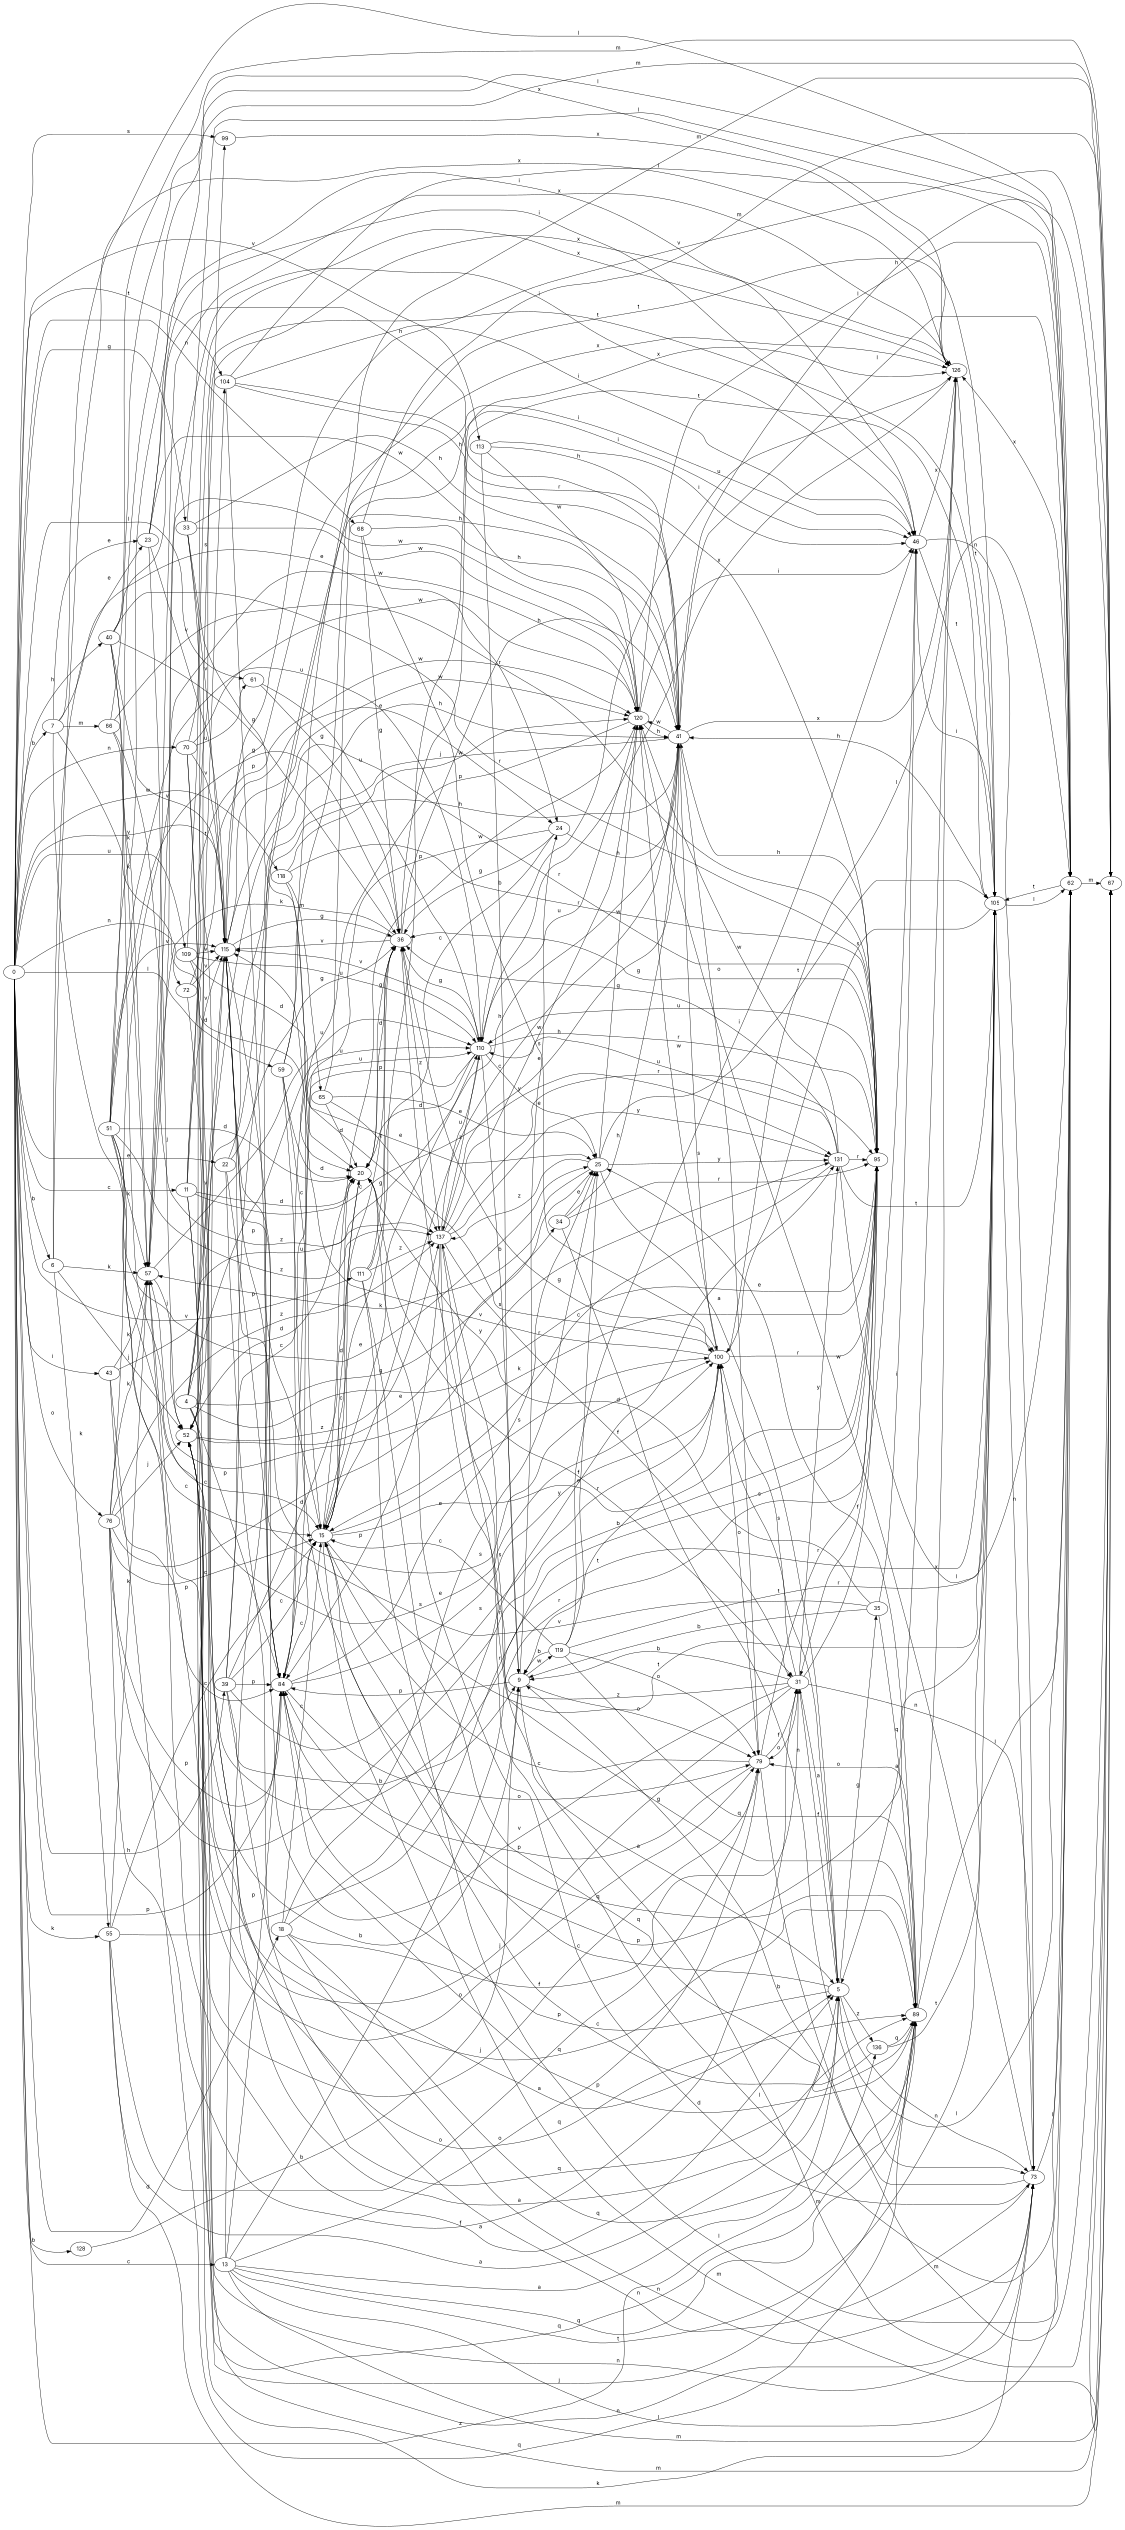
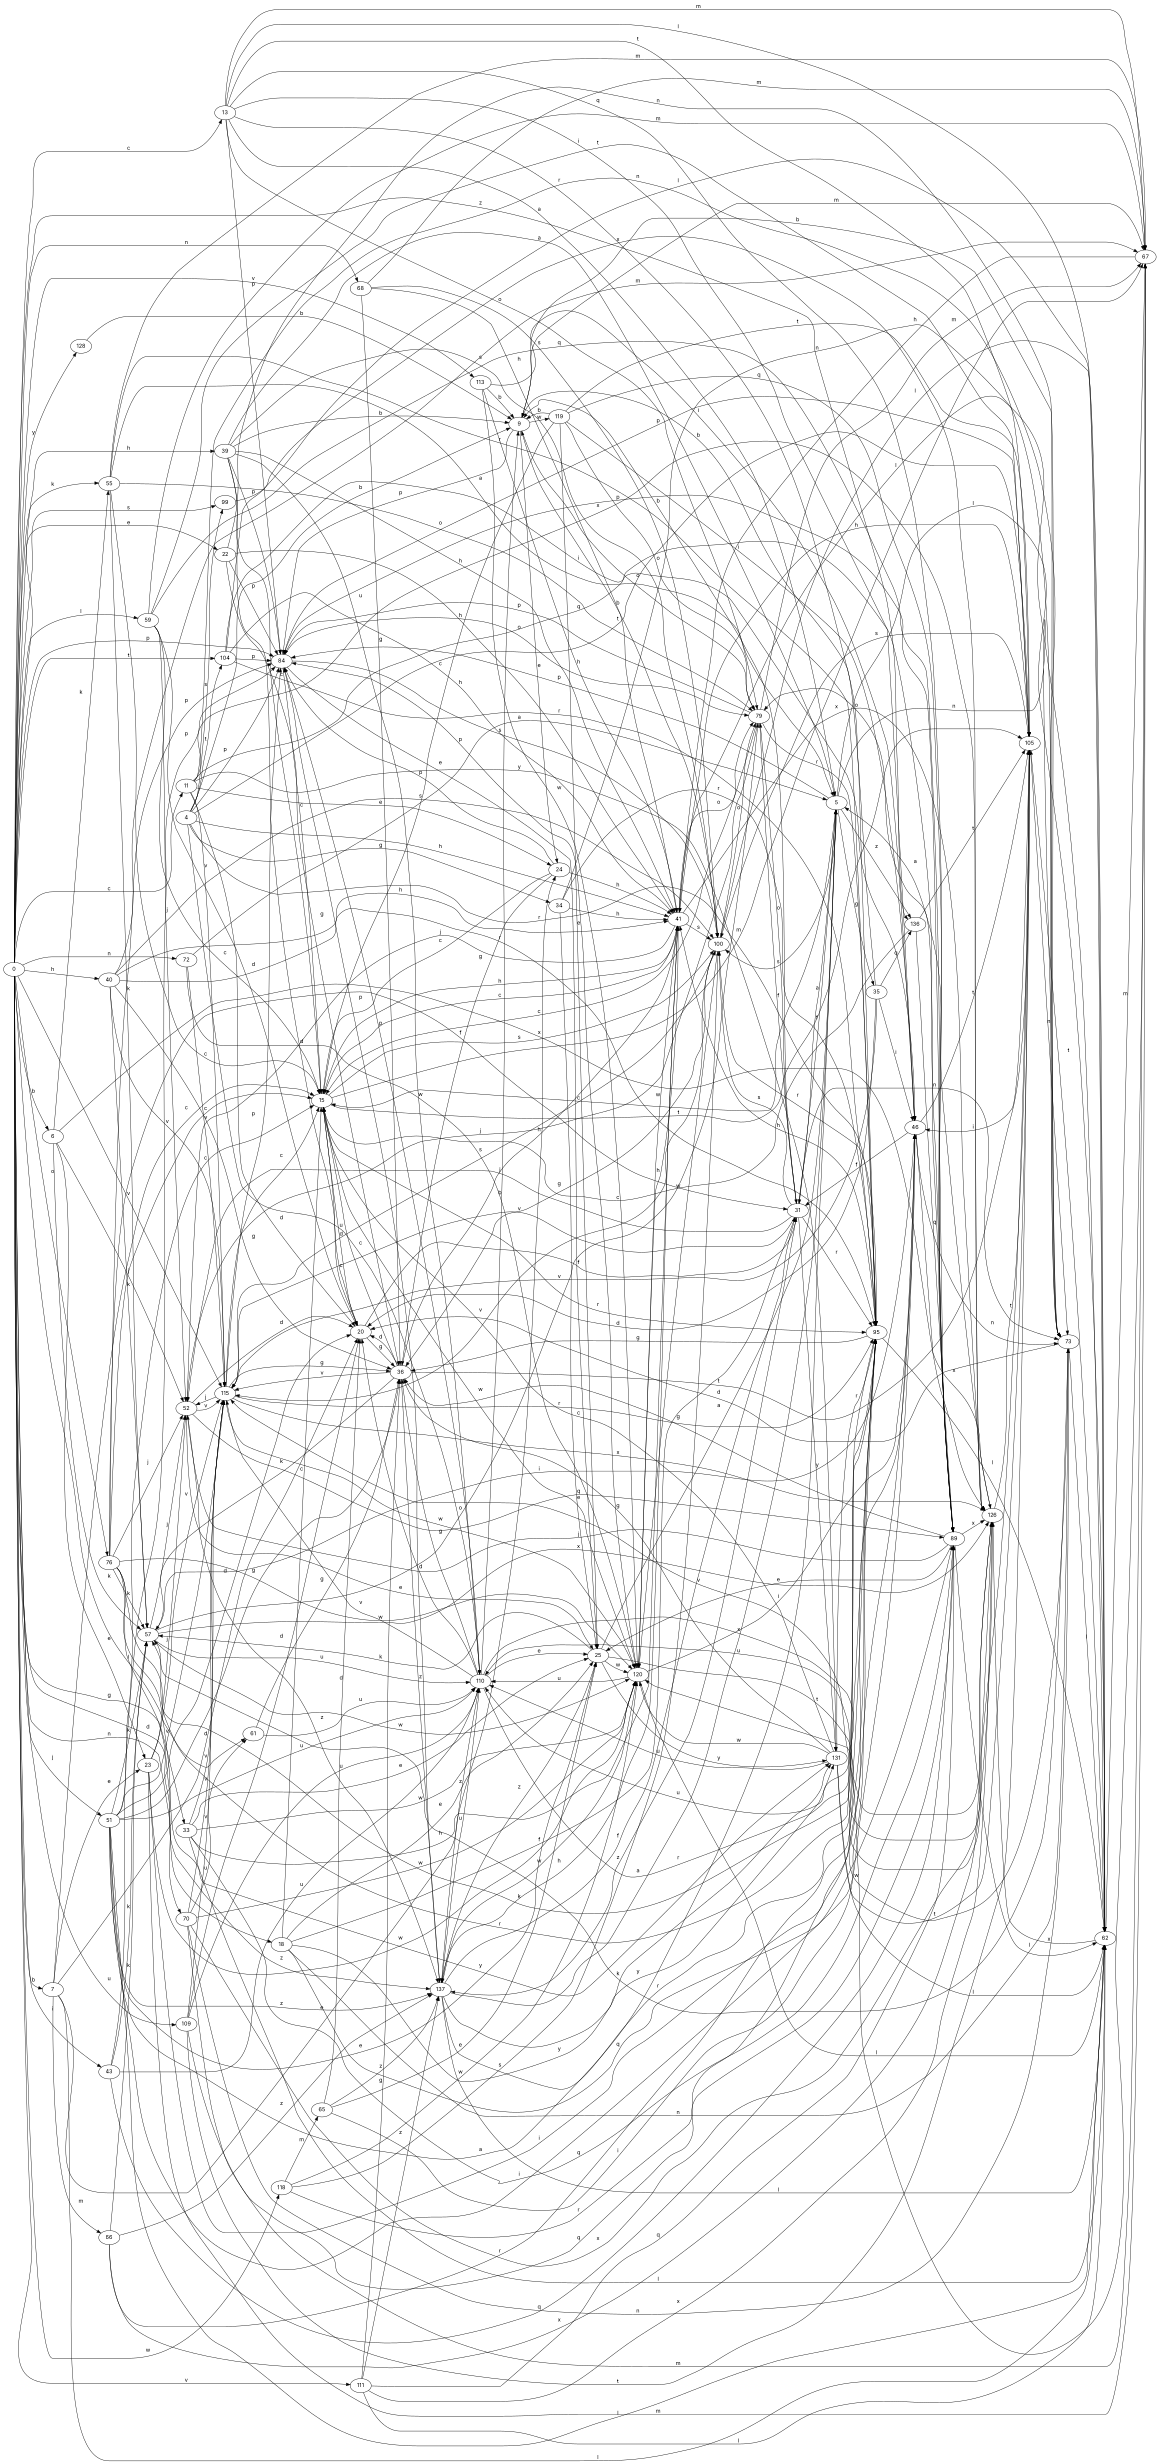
(1035, 905) -> (1043, 1612)
none -> (168, 992)
none -> (18, 1409)
(903, 1809) -> (895, 960)
(33, 2240) -> (33, 433)
